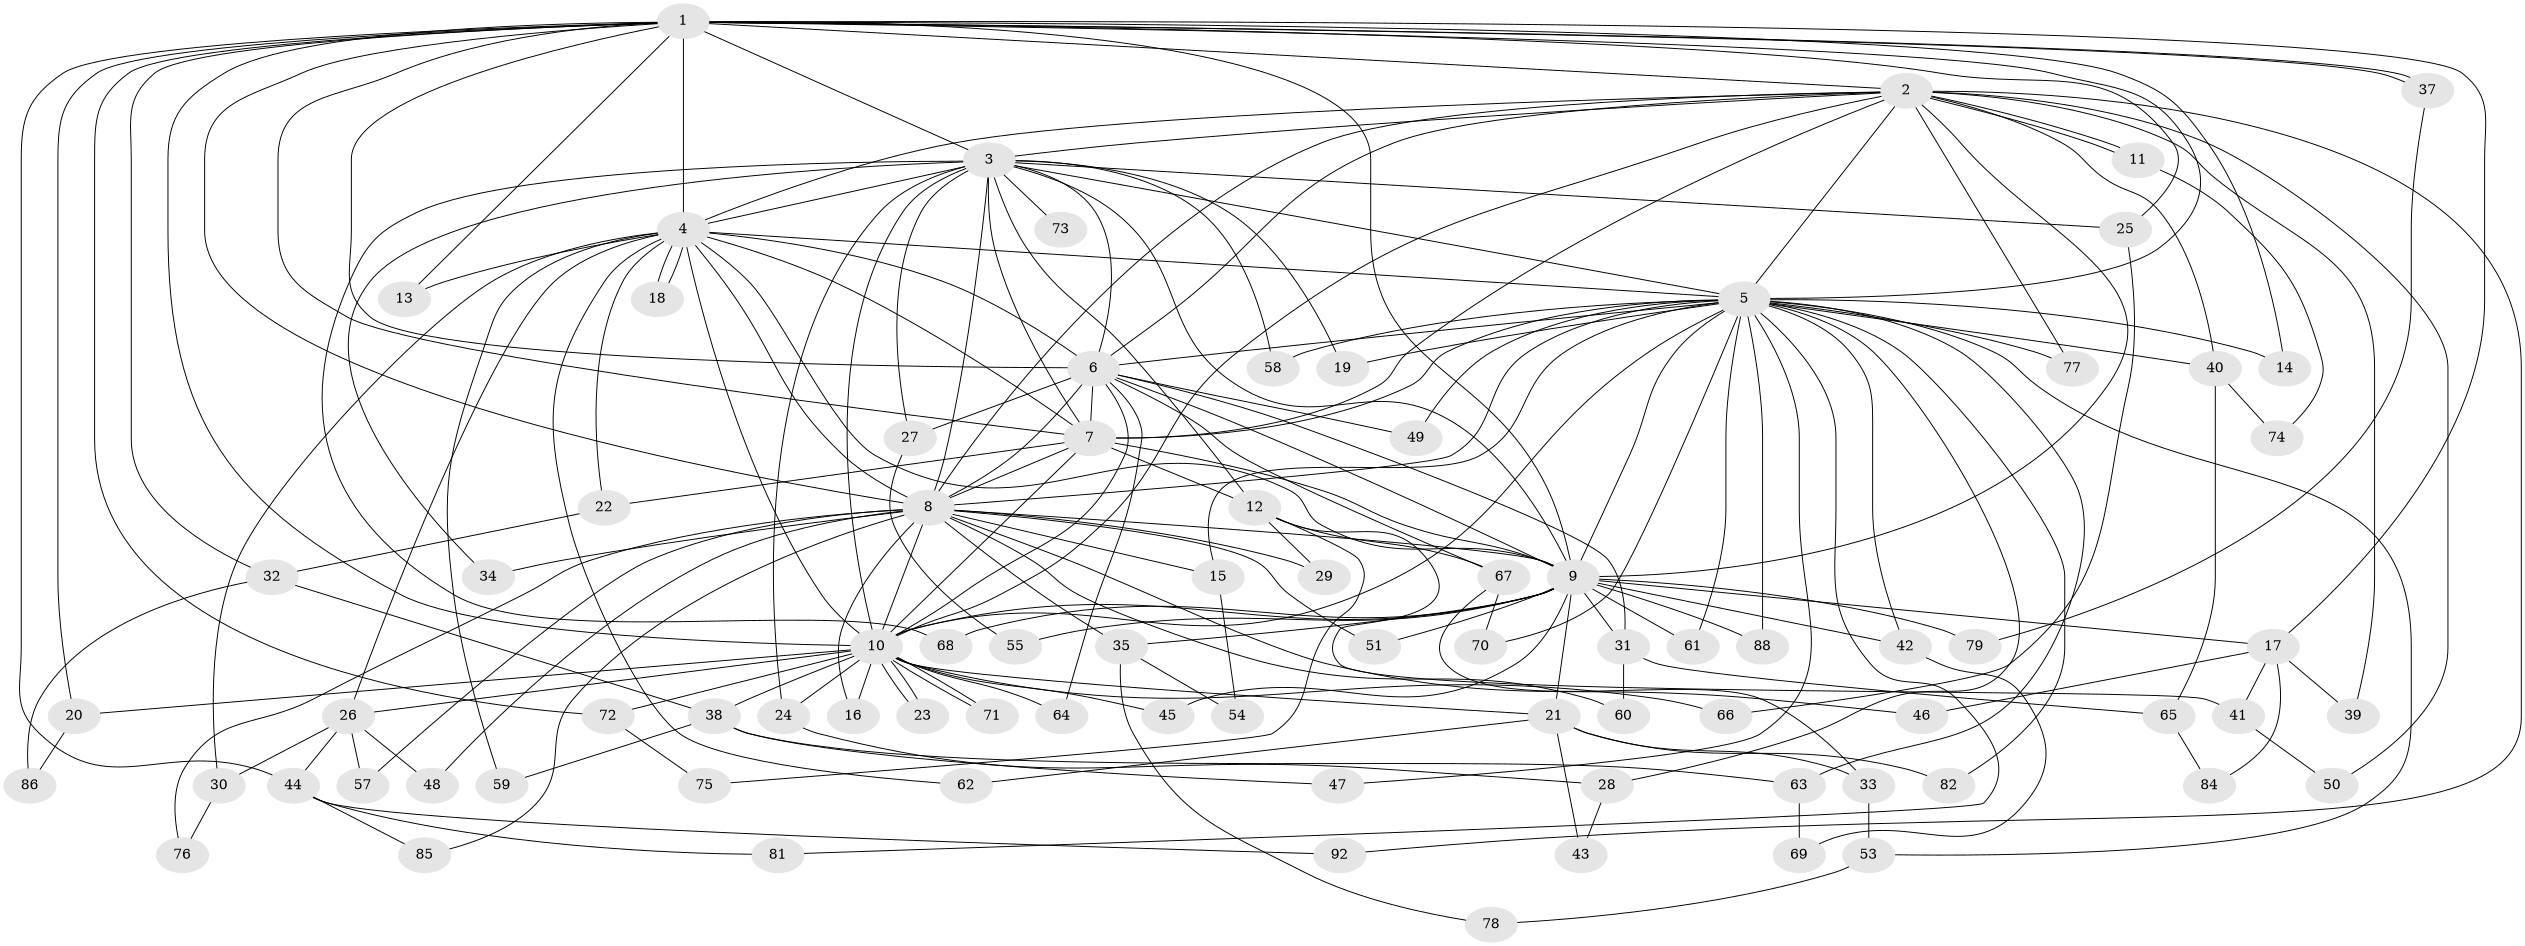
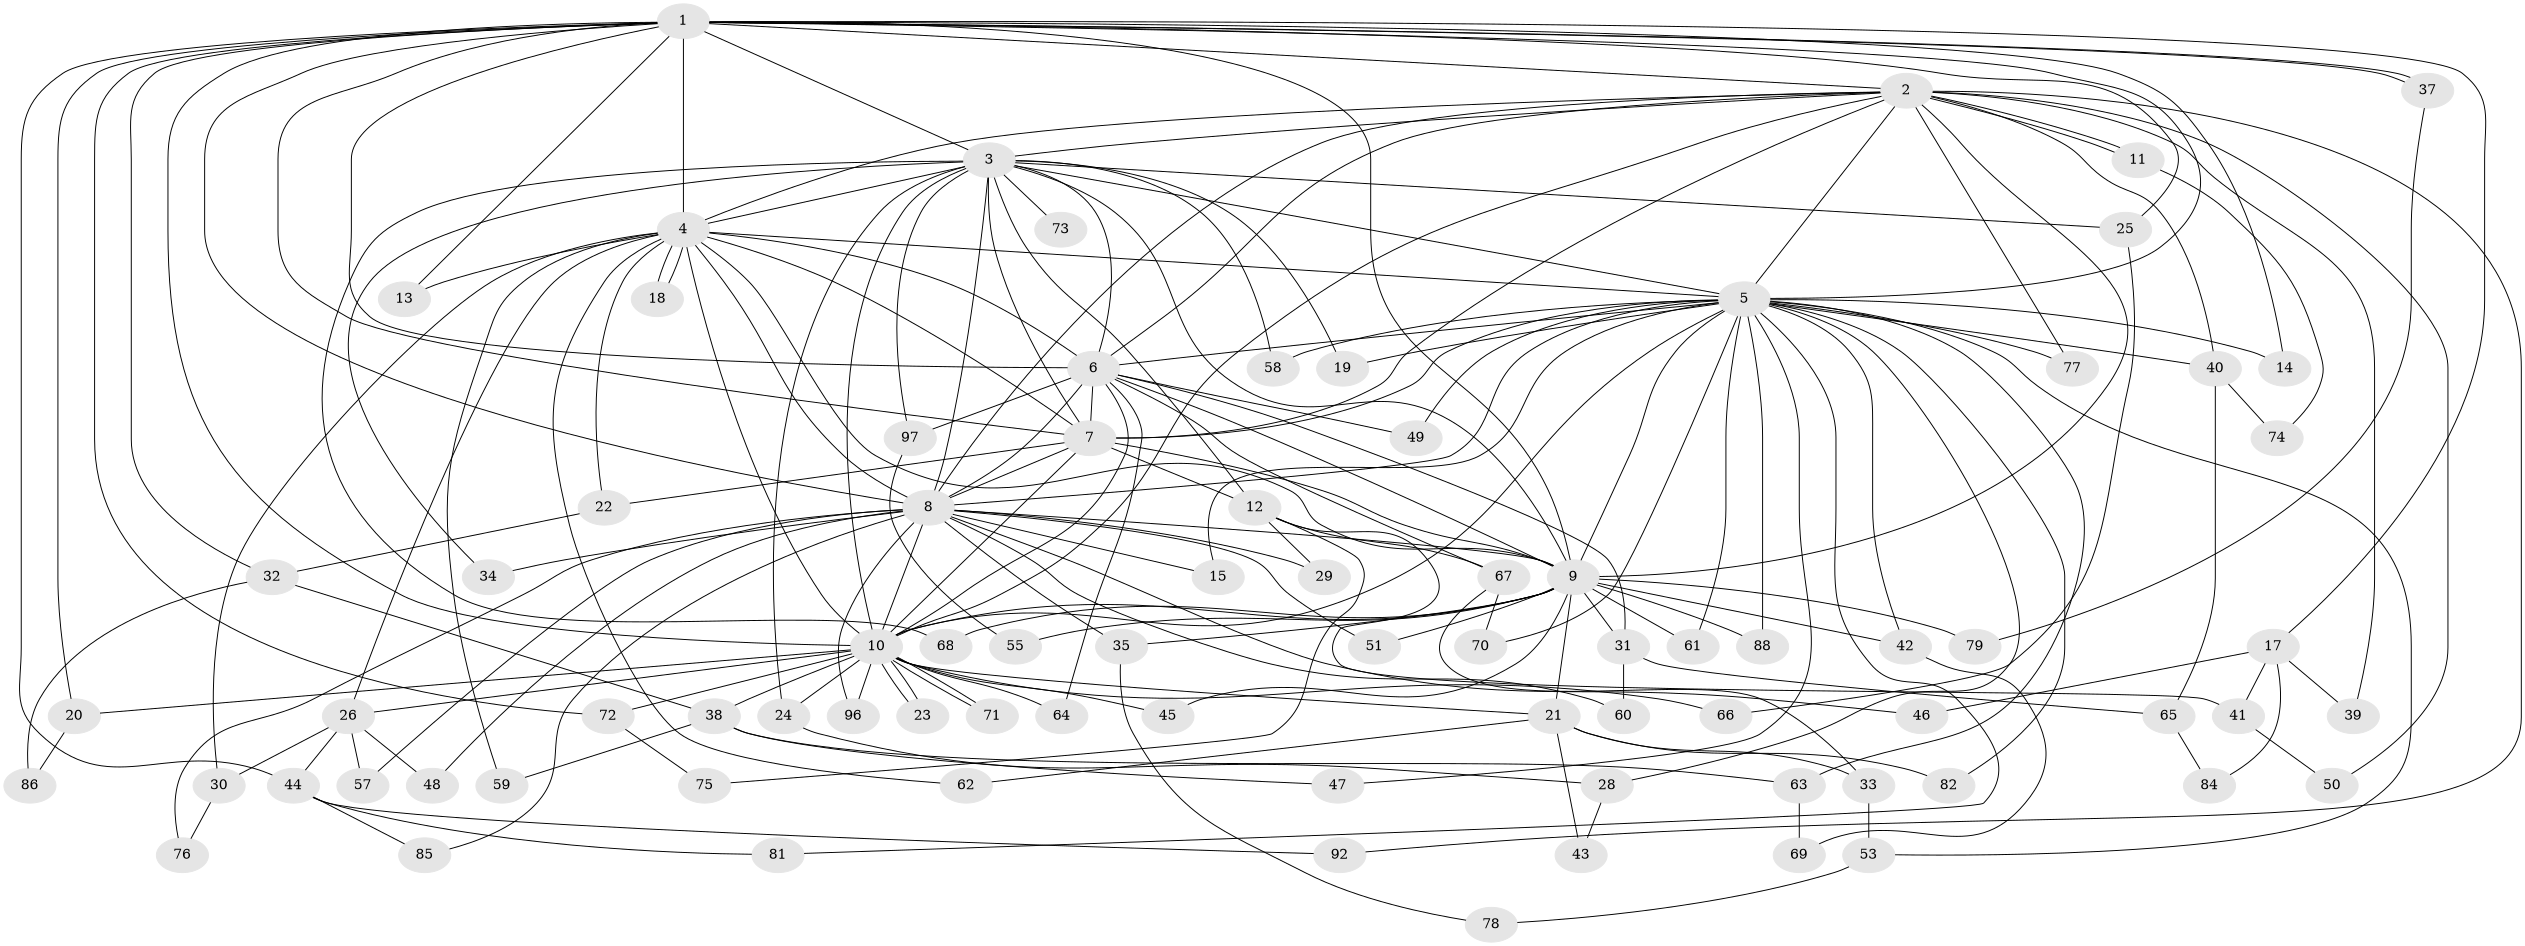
(910, 438) -> (910, 438)
(1923, 612) -> none
(853, 716) -> (853, 716)
(1237, 716) -> none
